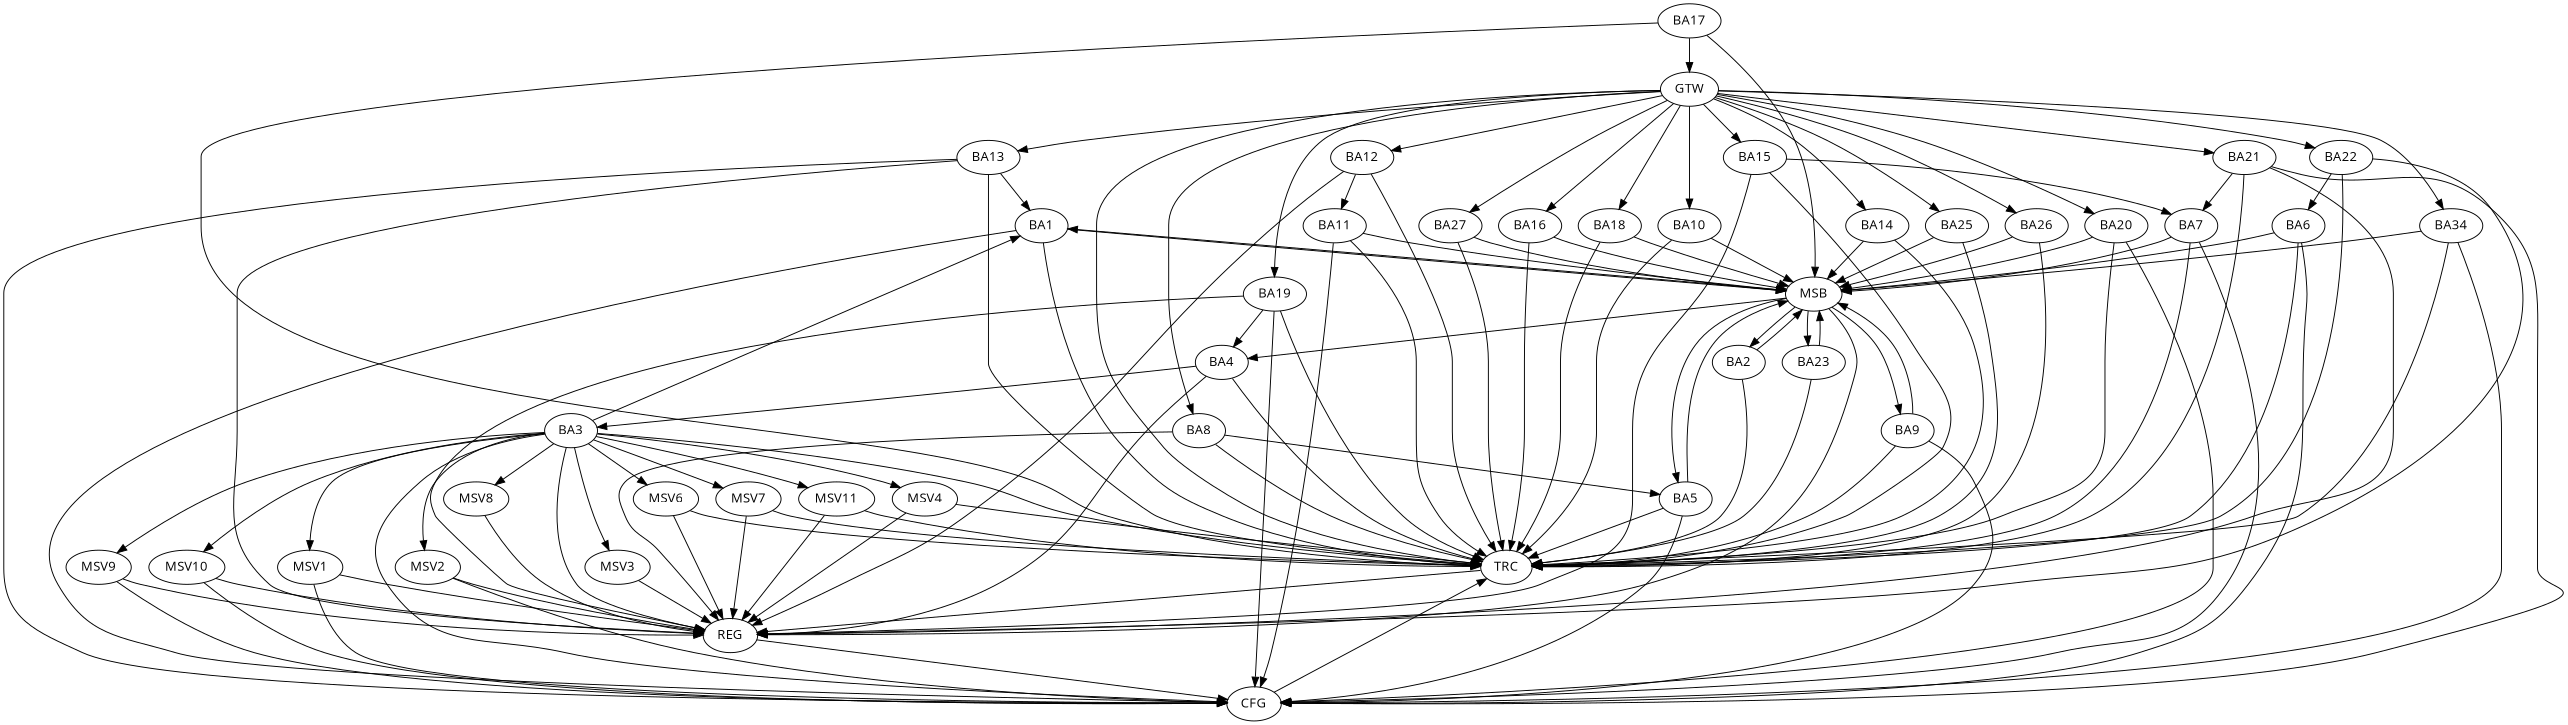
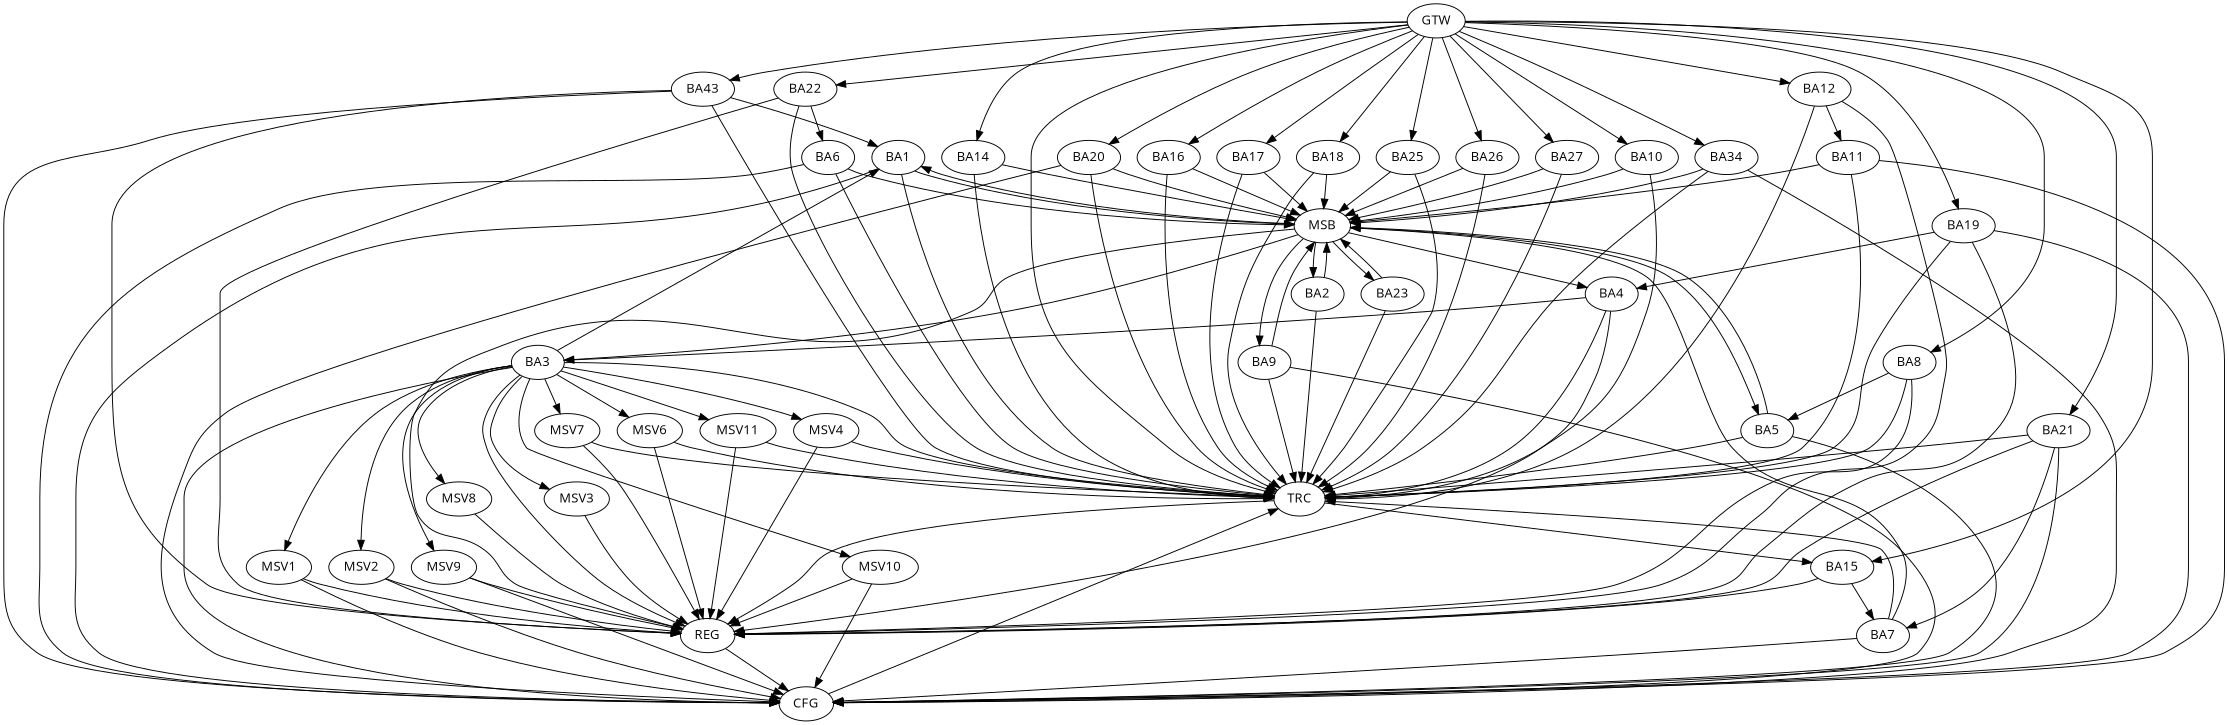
(1689, 50) -> (1346, 86)
(988, 157) -> (703, 89)
none -> (977, 317)
(1908, 476) -> (1564, 532)
